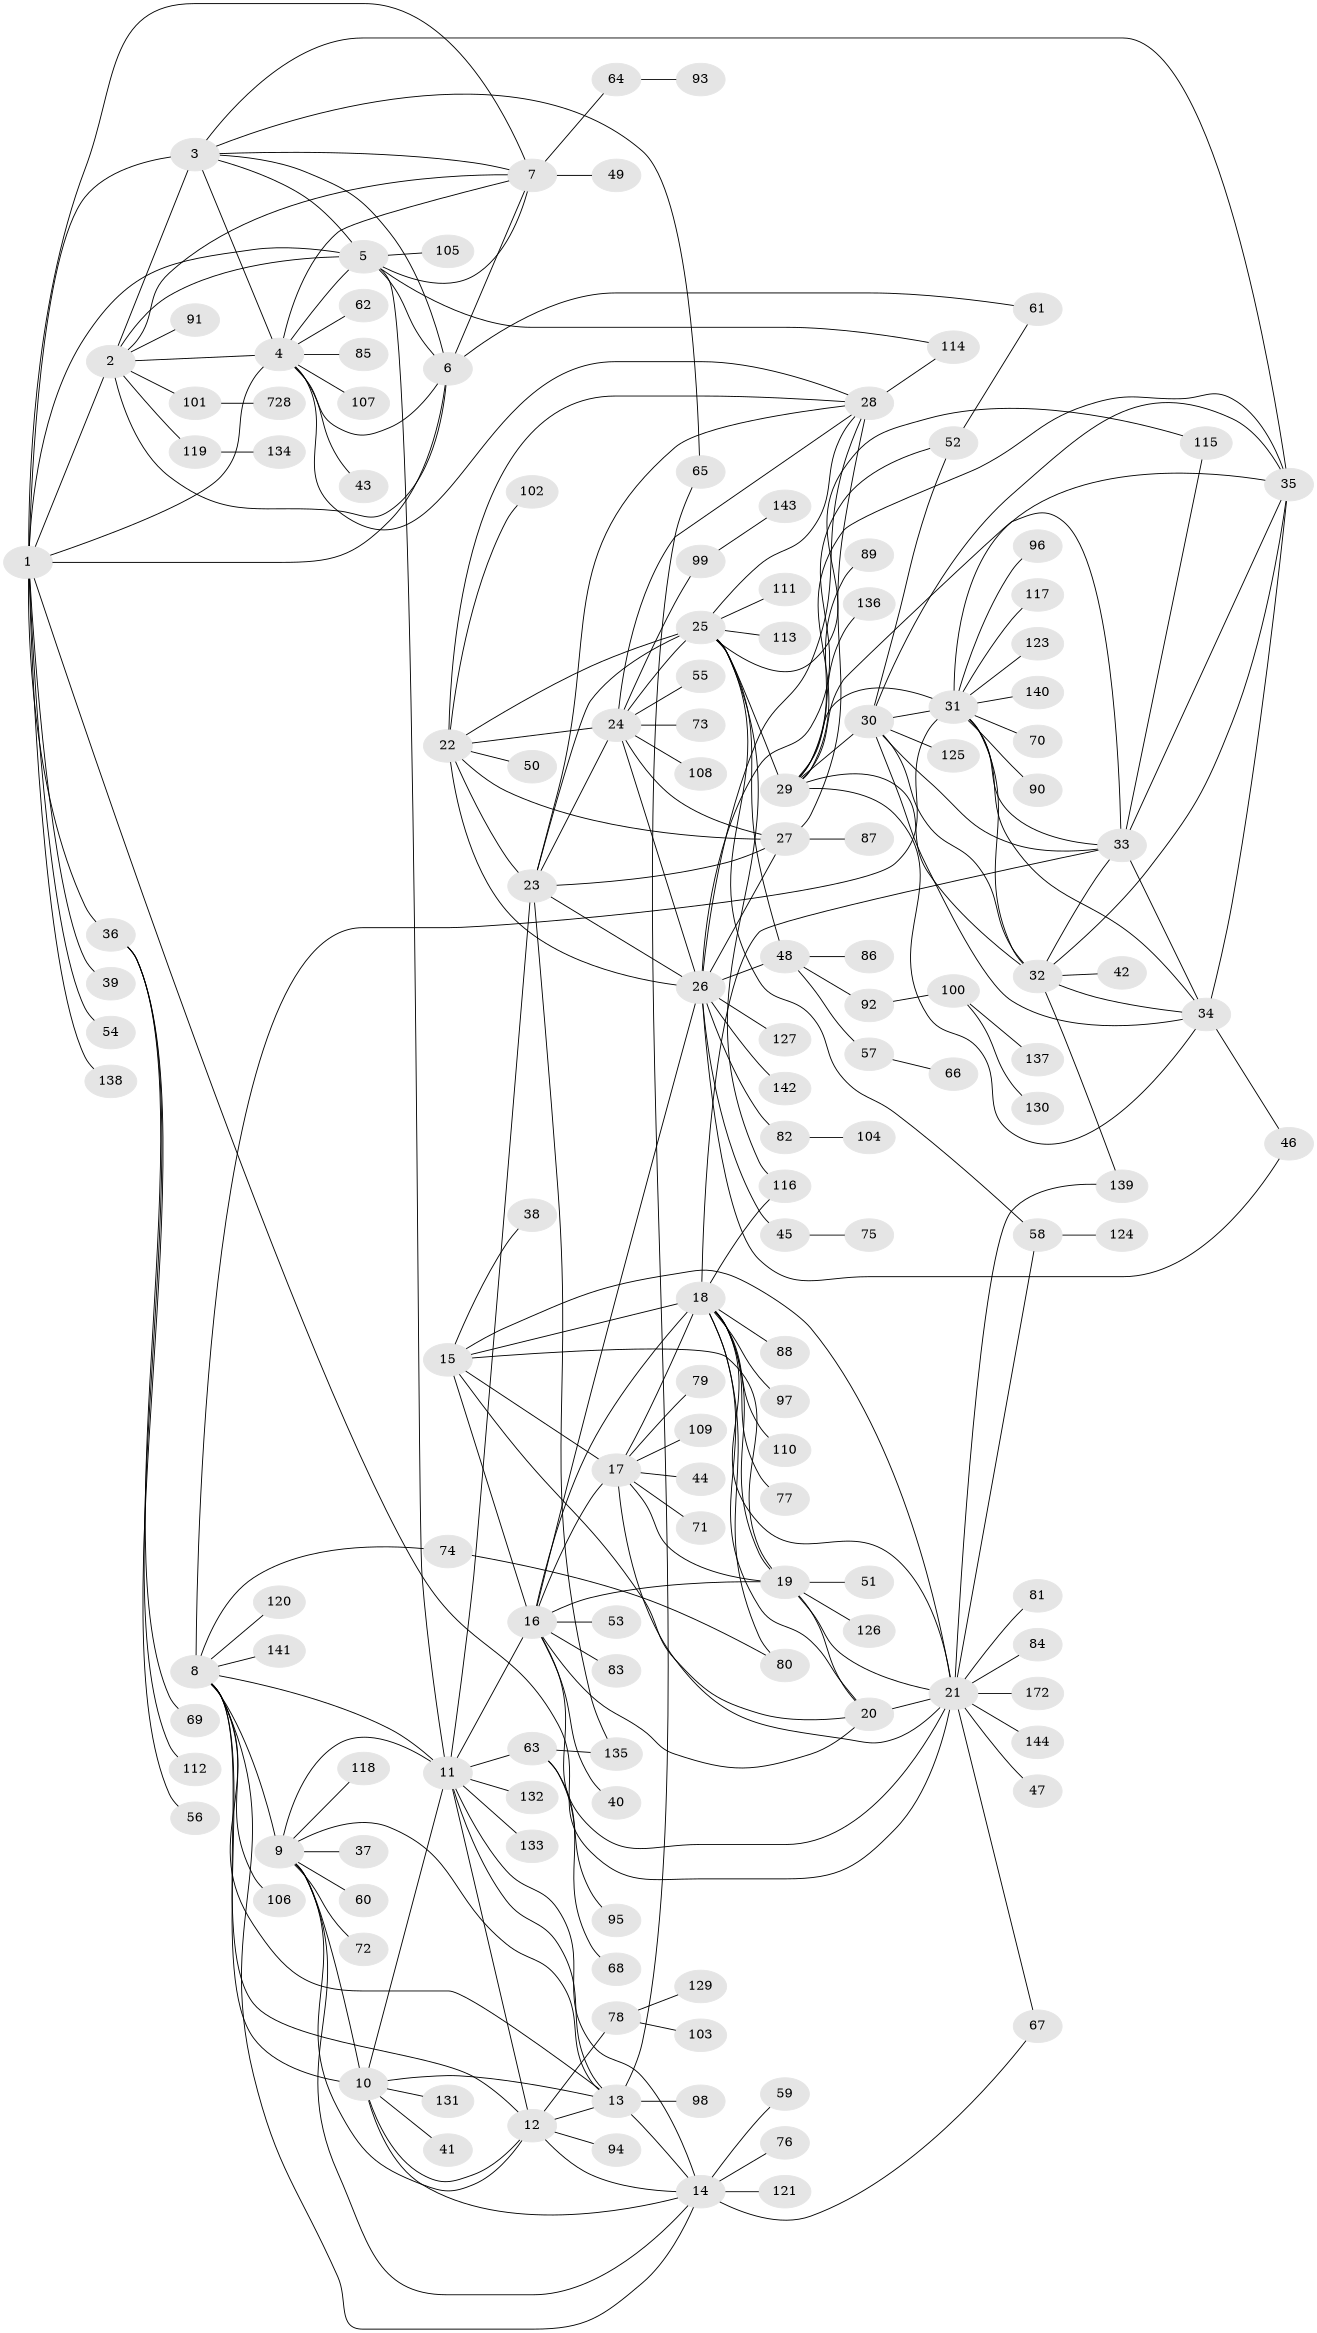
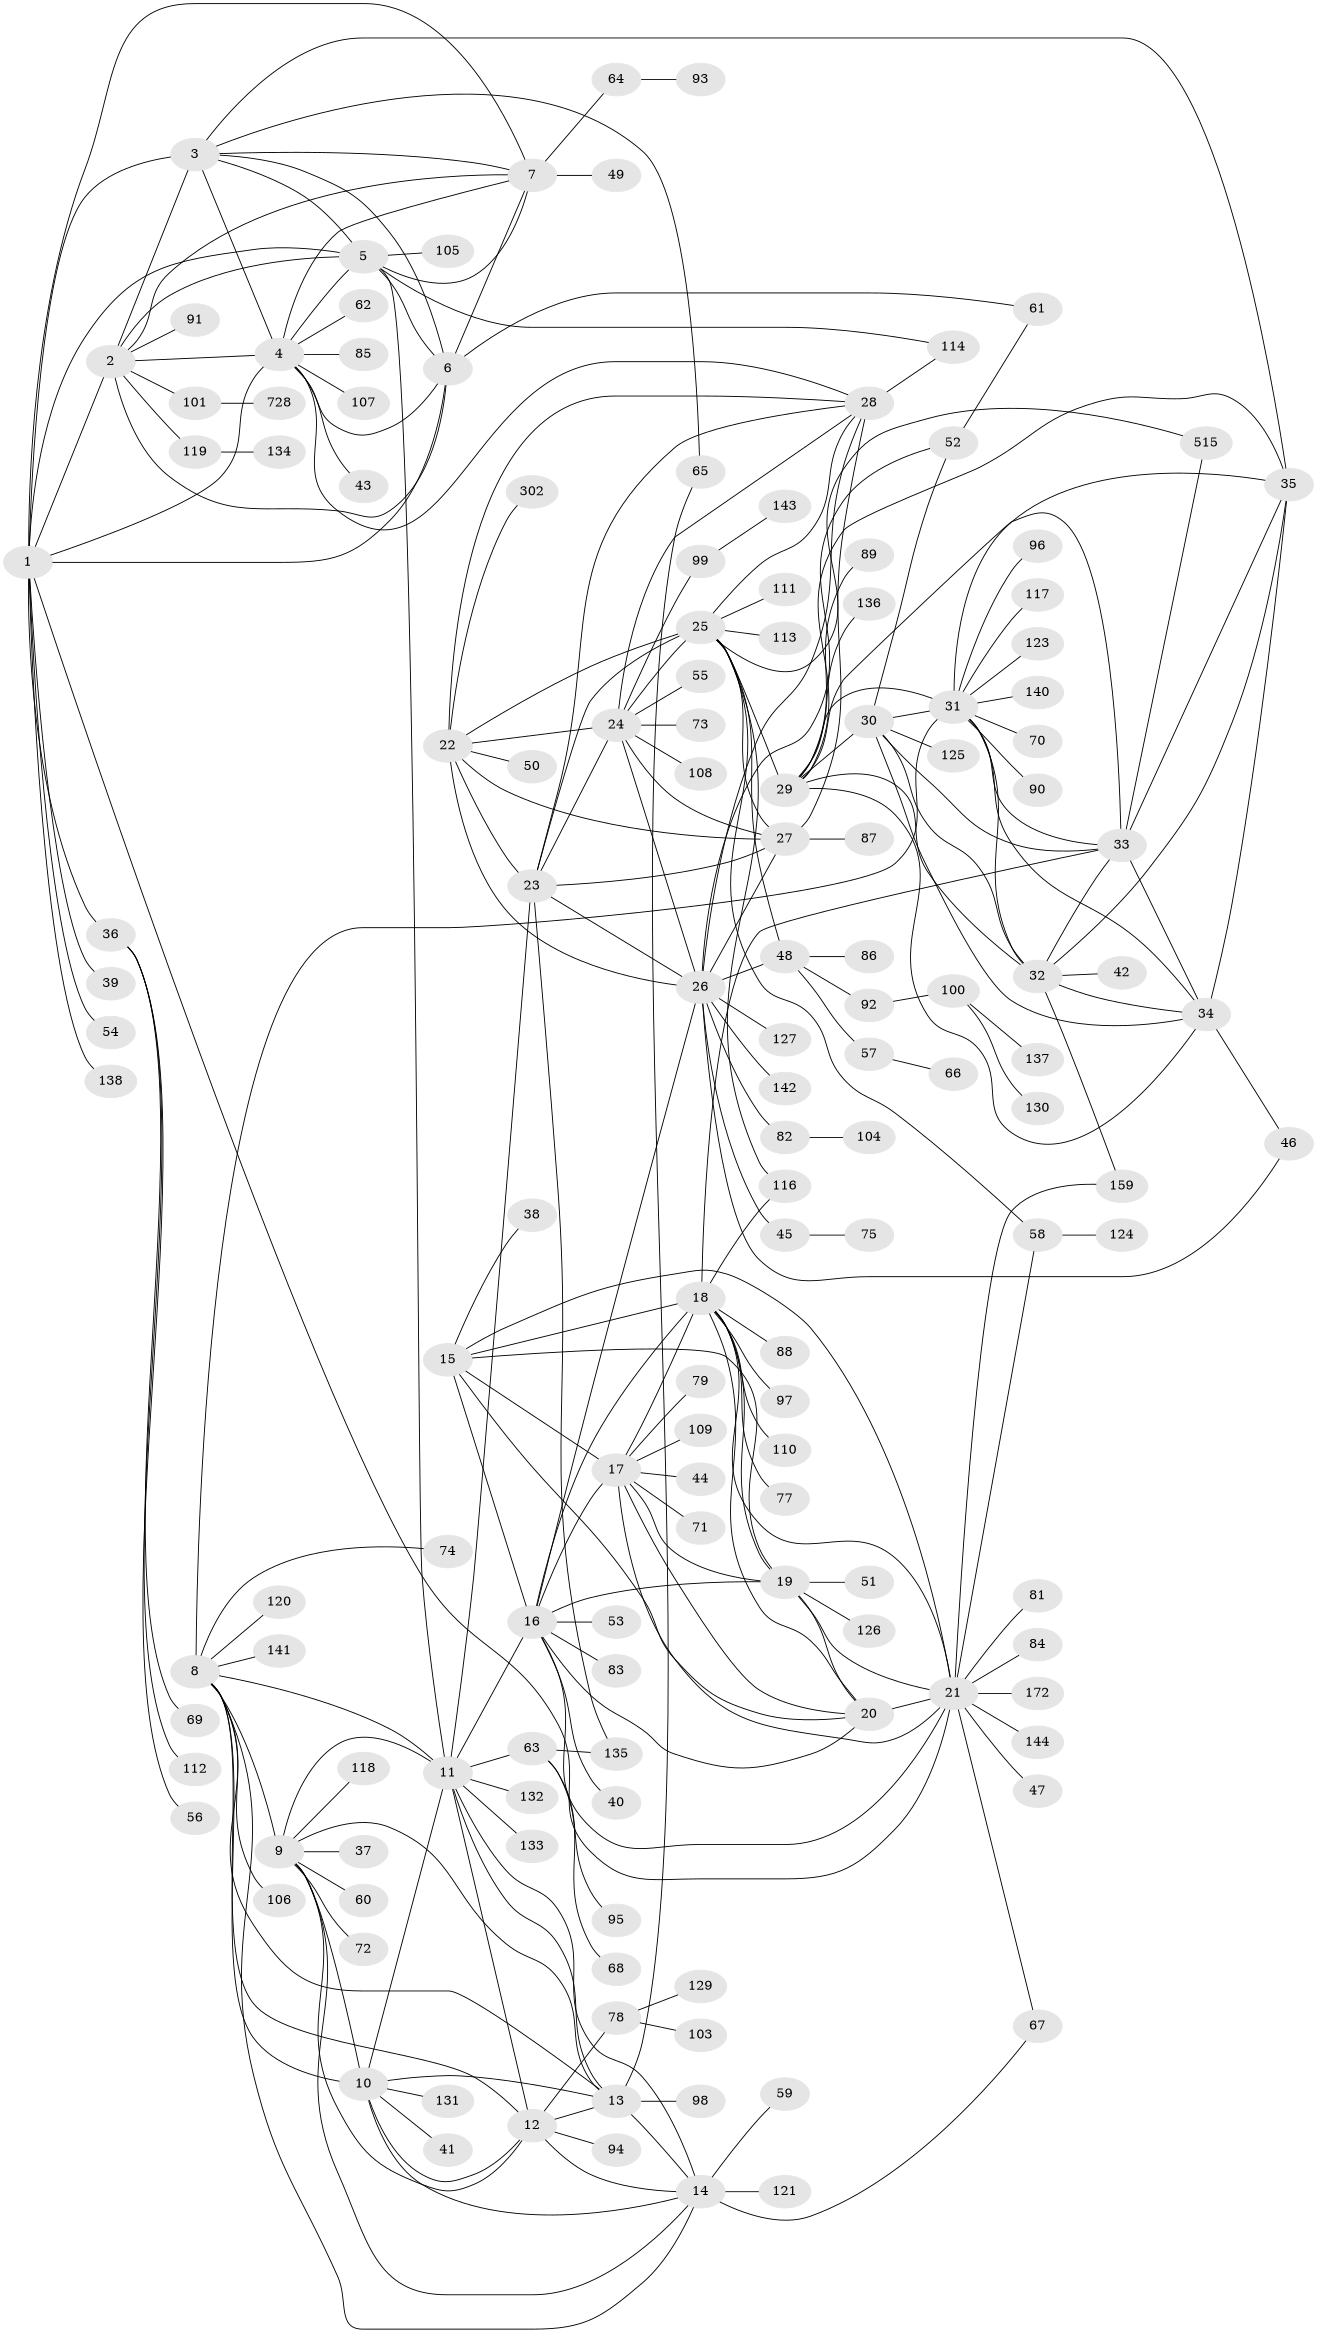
(1206, 443) -> (1206, 443)
(1038, 472) -> none
(532, 492) -> (532, 492)
none -> (743, 733)
(1122, 1186) -> (1122, 1186)
none -> (709, 1631)
(785, 1665) -> none
(785, 2143) -> none
